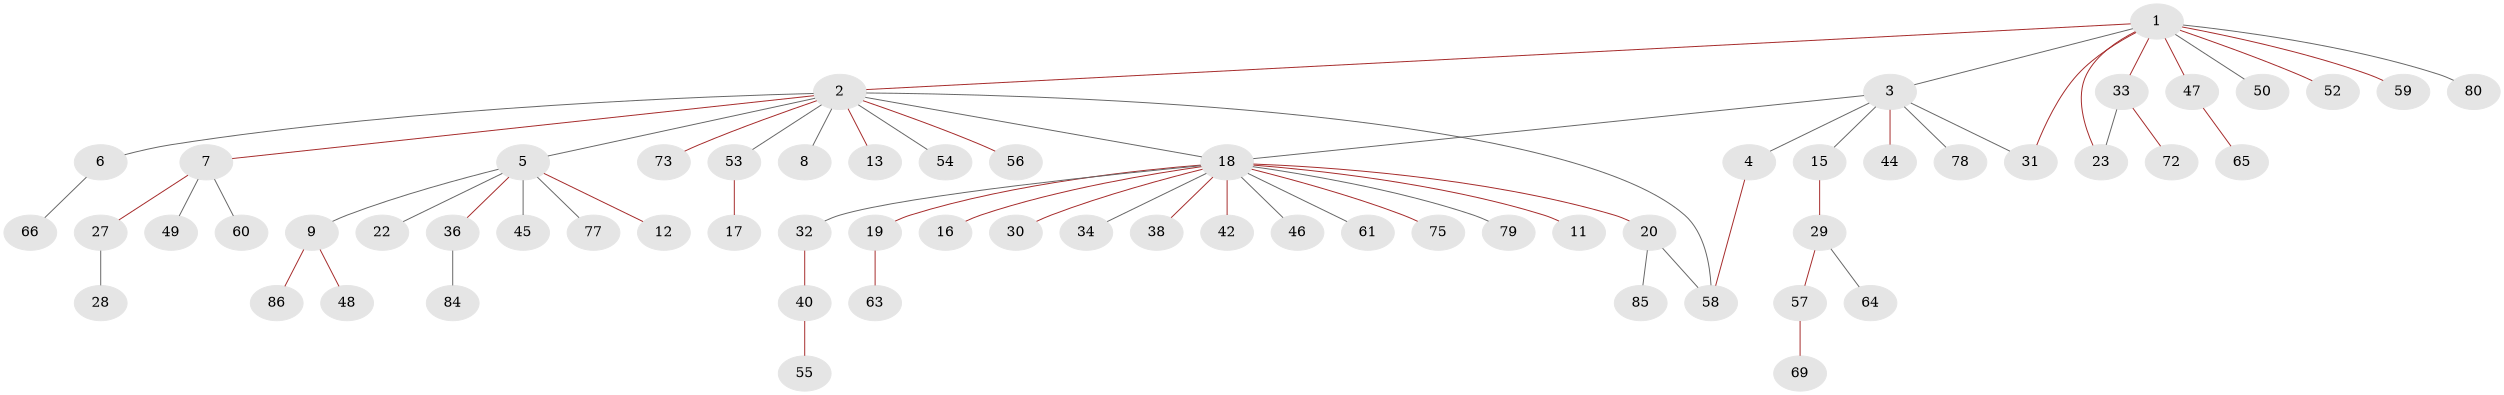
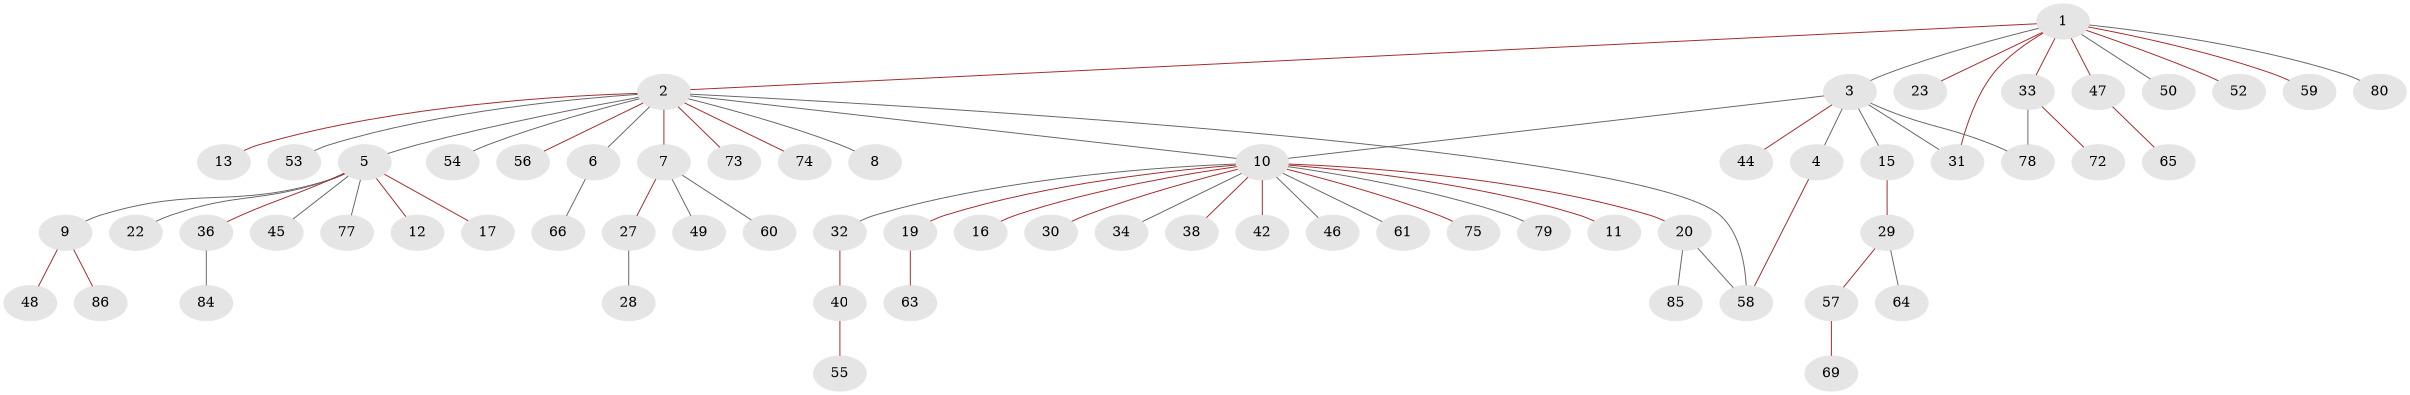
(2111, 127) -> (2028, 127)
none -> (805, 162)
(1227, 162) -> (1262, 162)
(734, 198) -> (426, 198)
